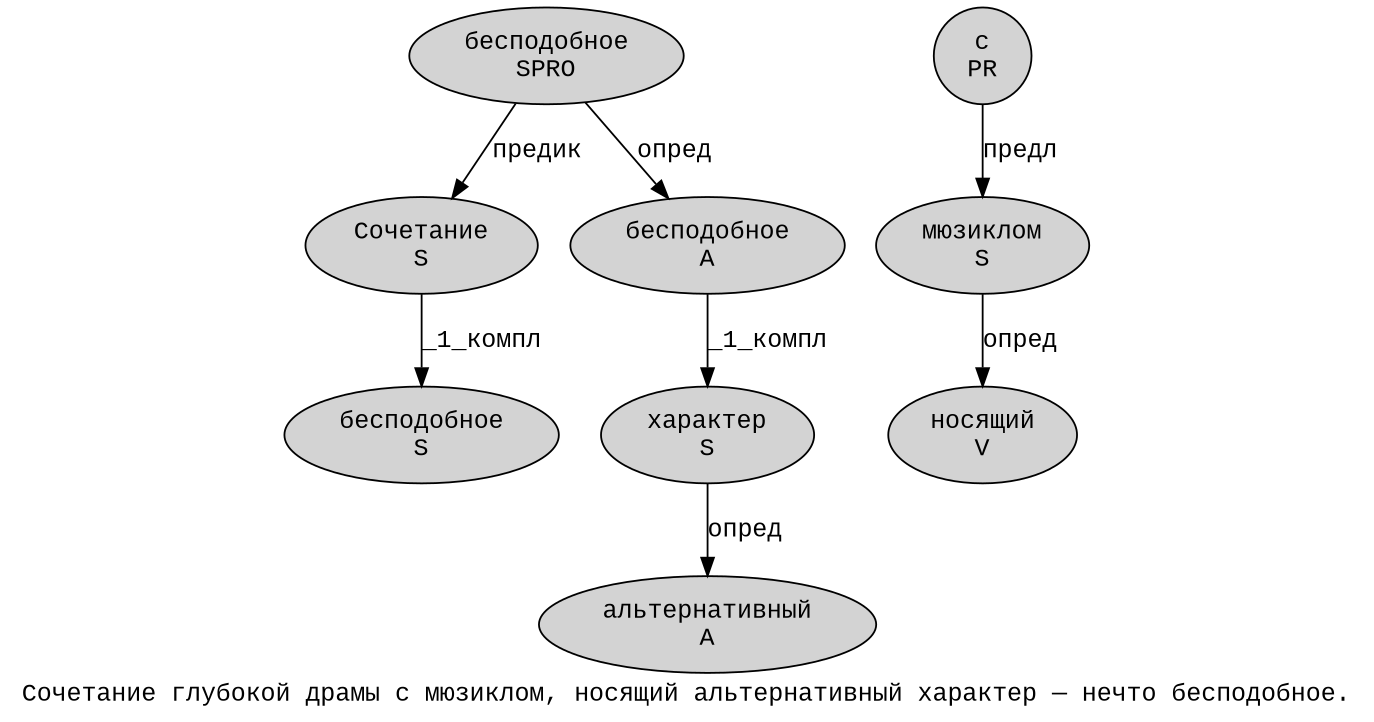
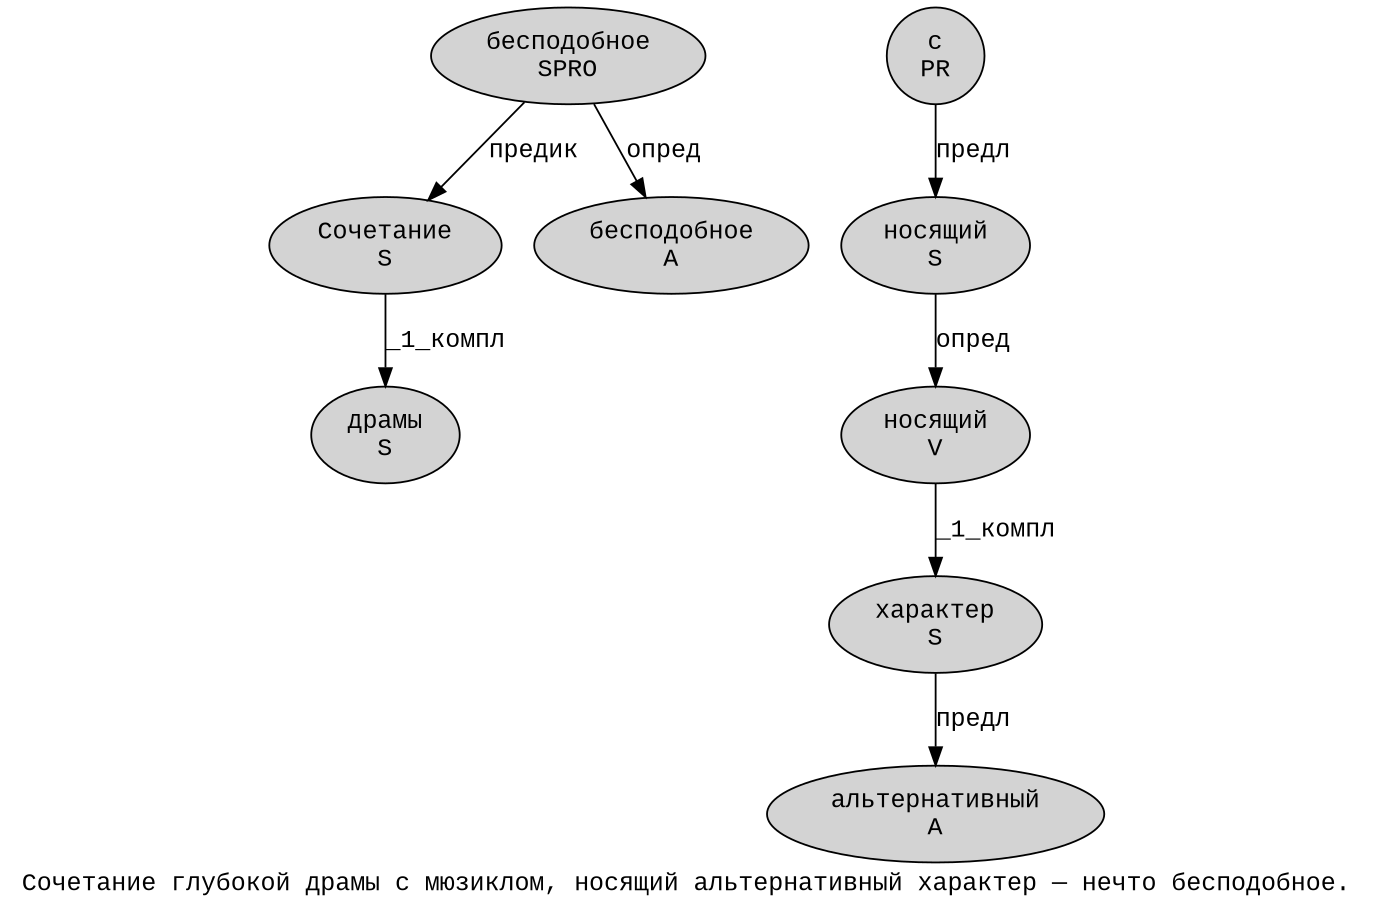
(983, 245) -> (936, 245)
(708, 331) -> (936, 520)
(422, 435) -> (385, 435)
(746, 530) -> (974, 719)
